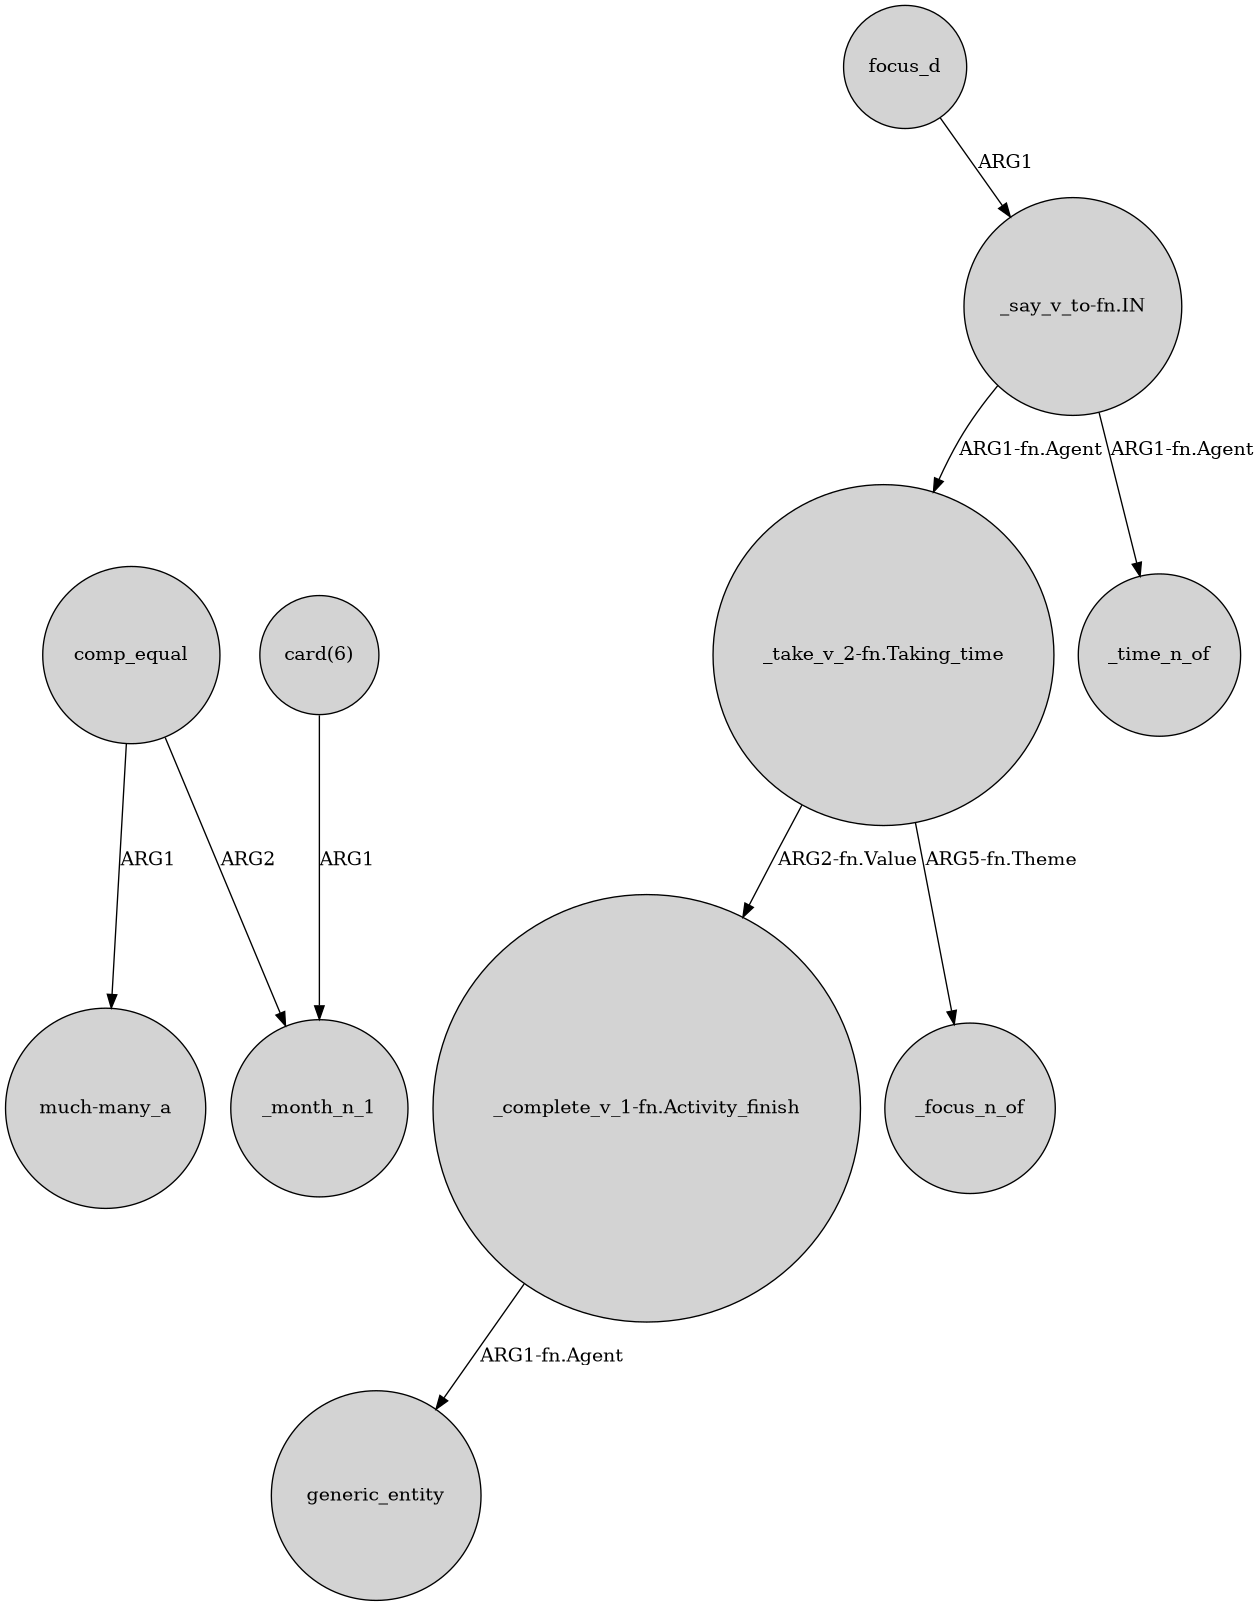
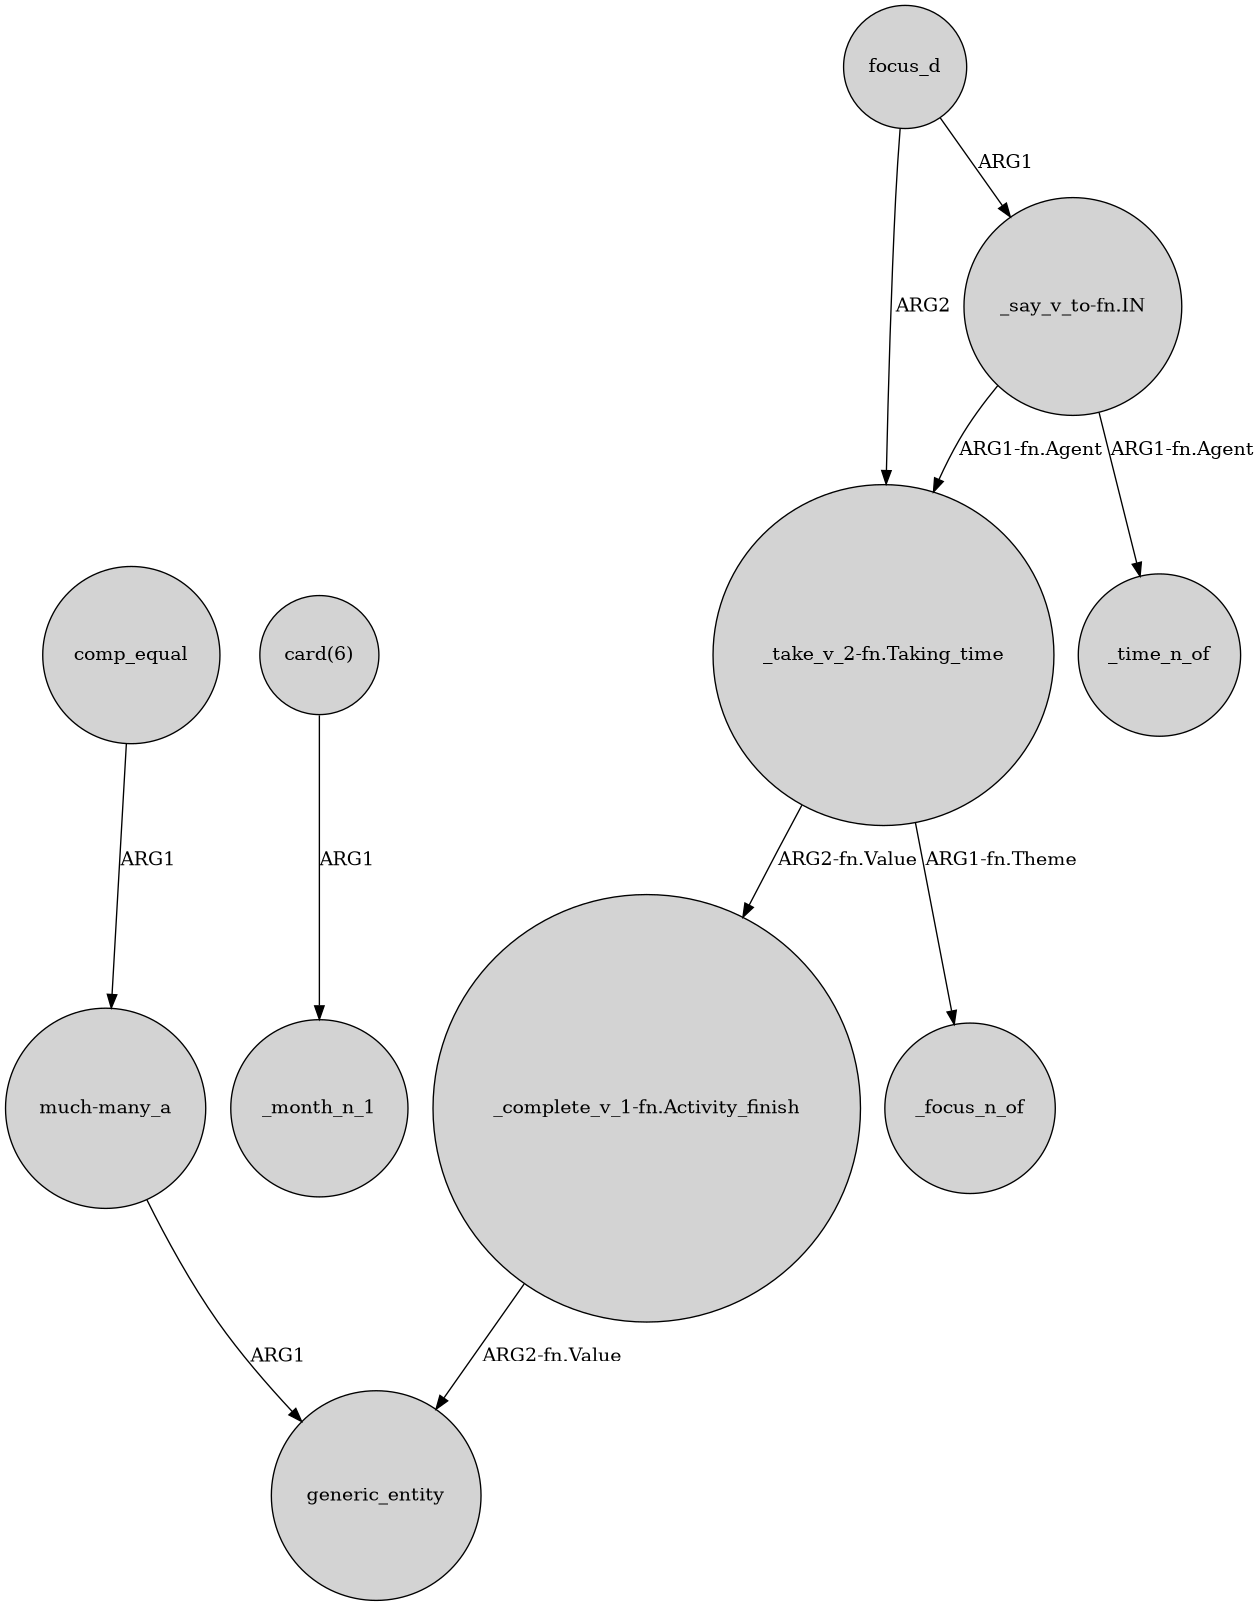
none -> (891, 300)
(1001, 860) -> (1001, 860)
(223, 875) -> none
none -> (211, 1312)
(552, 1356) -> (552, 1356)
